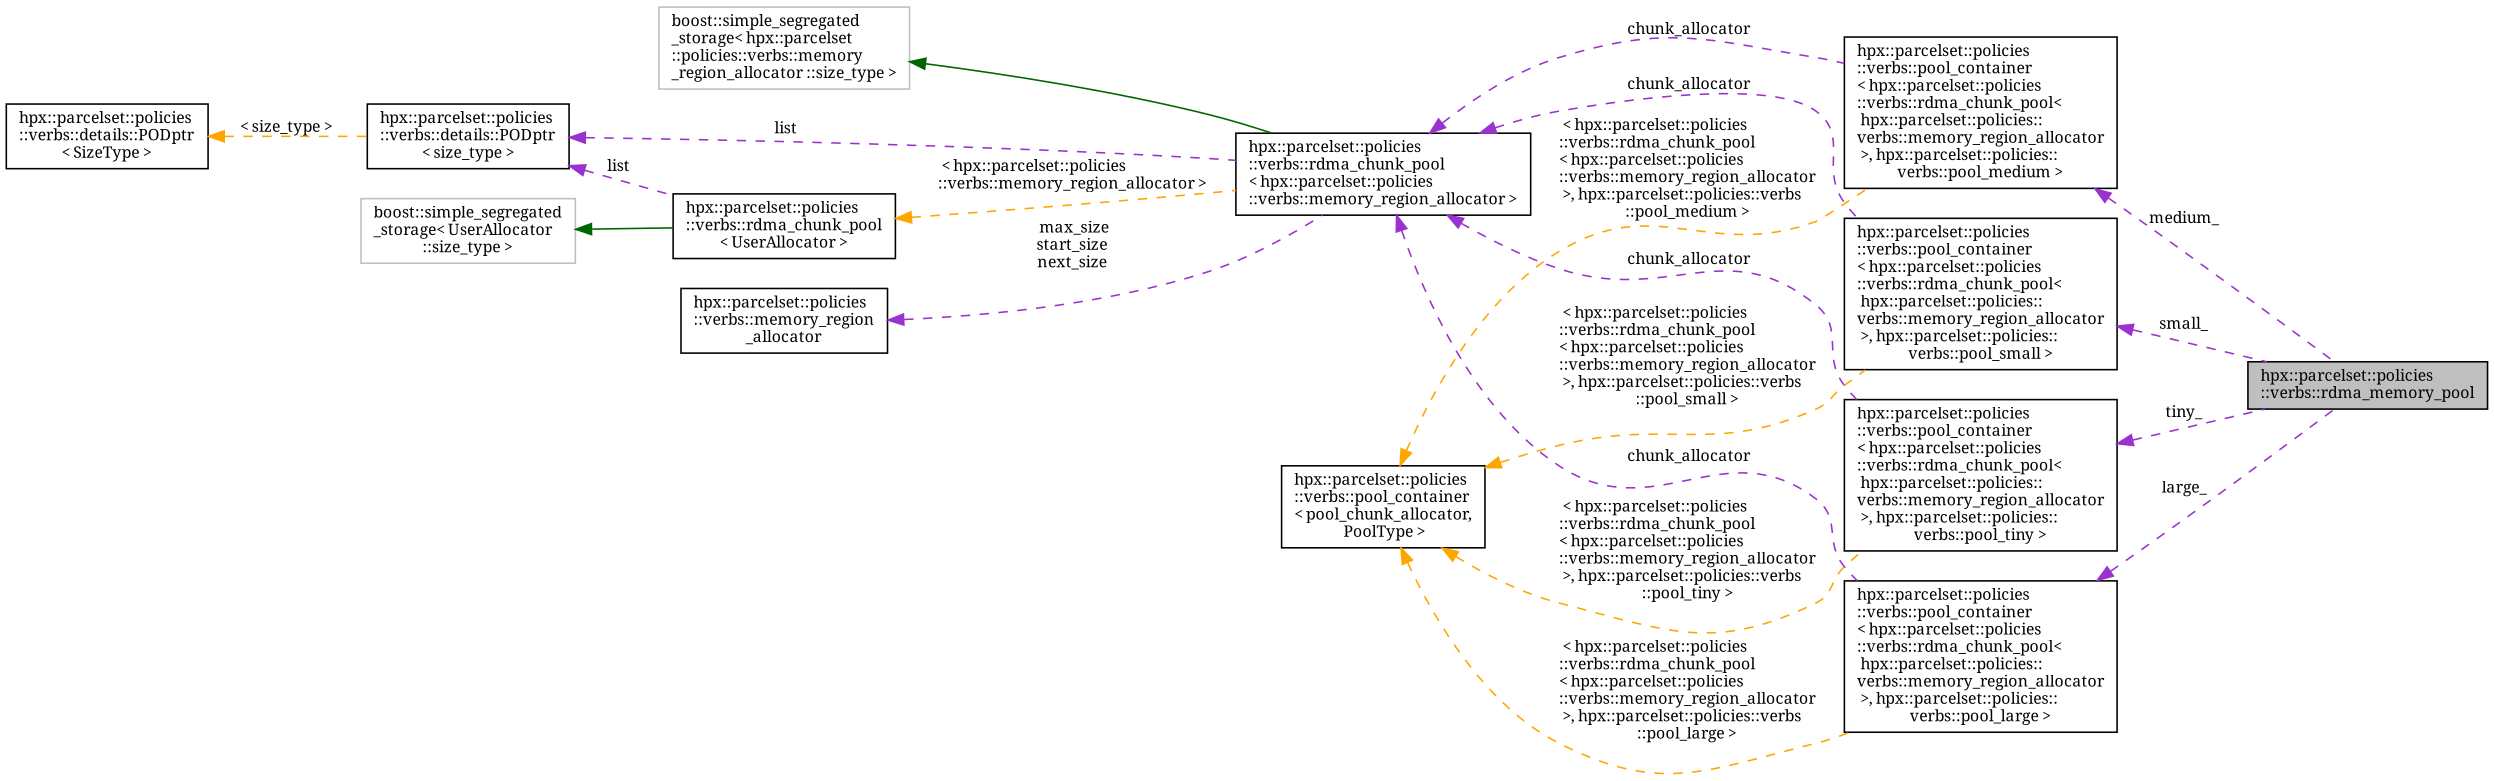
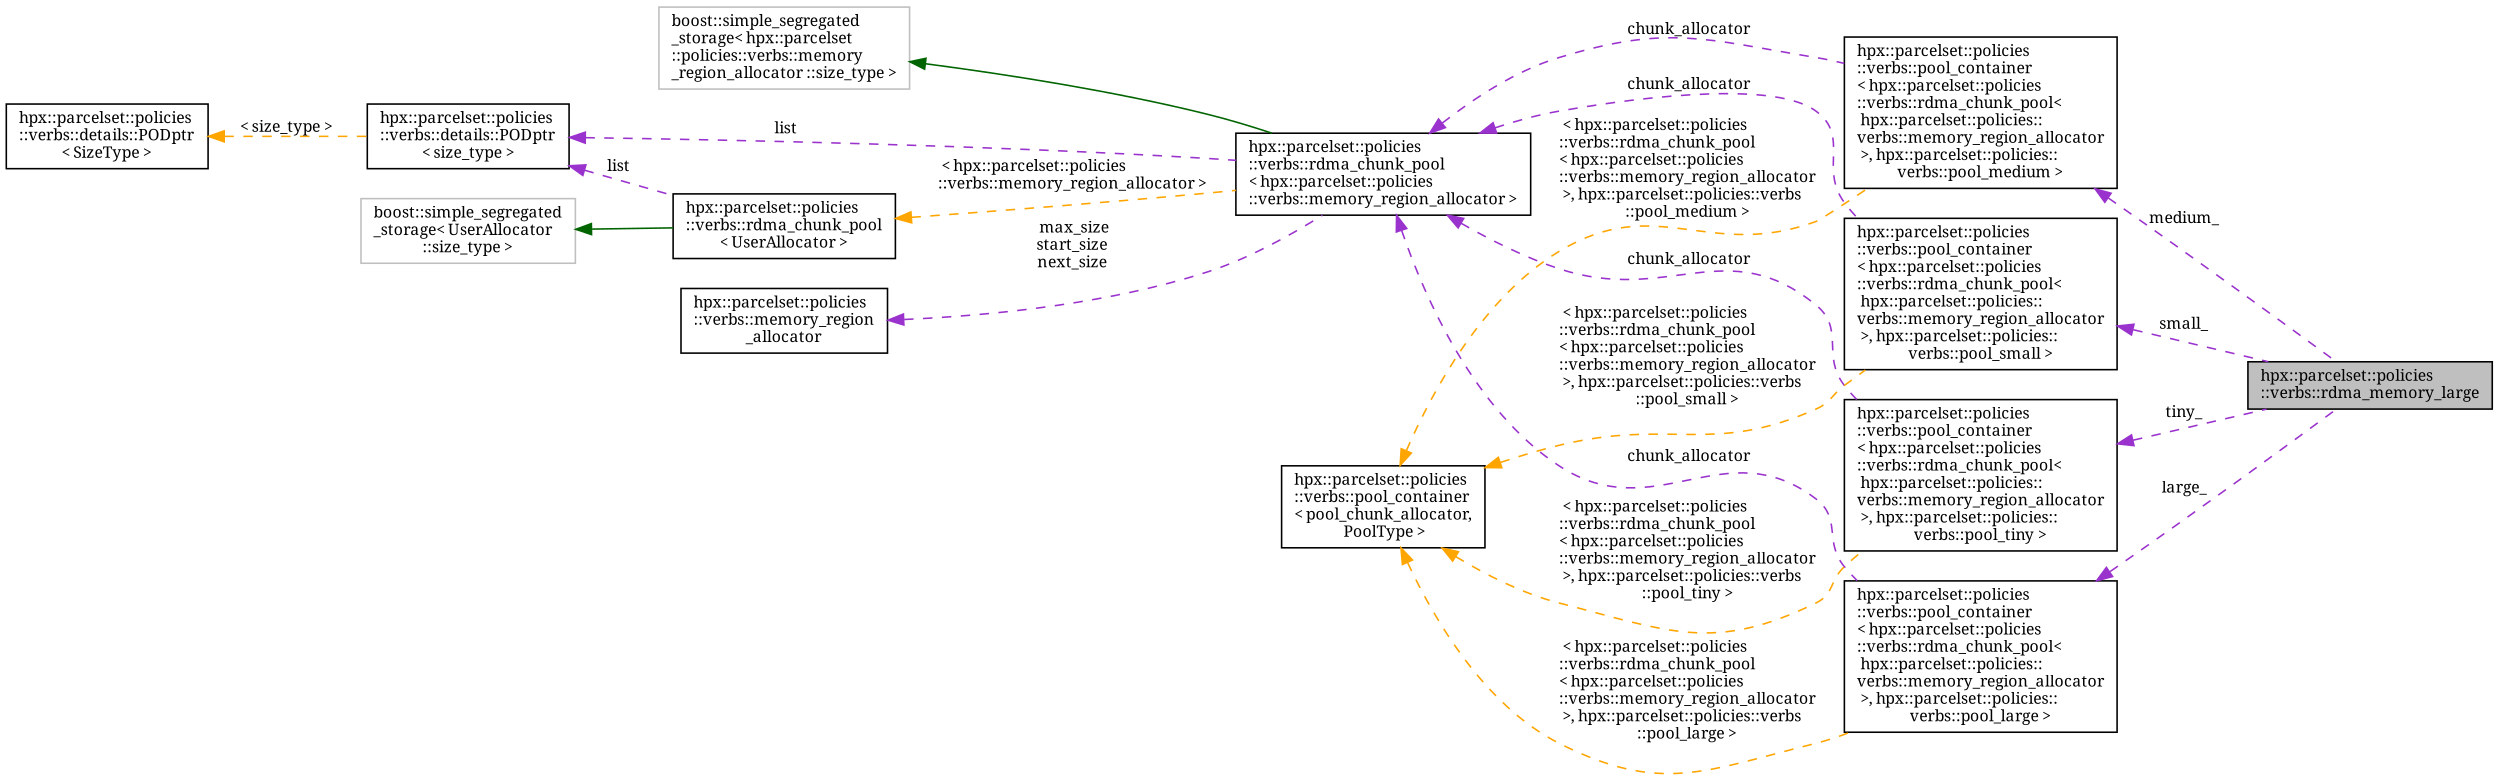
(2368, 385) -> (2370, 385)
